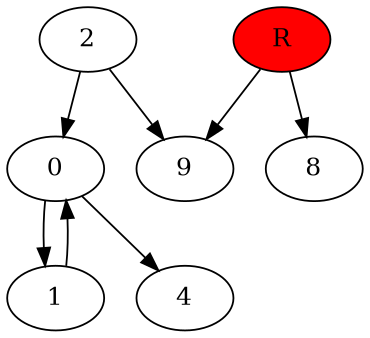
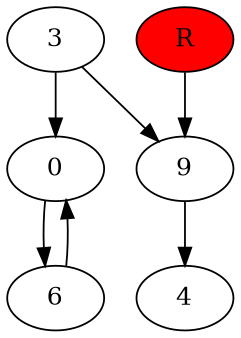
(88, 40) -> (56, 40)
(314, 169) -> none
(114, 227) -> (185, 225)
(56, 298) -> (56, 298)
